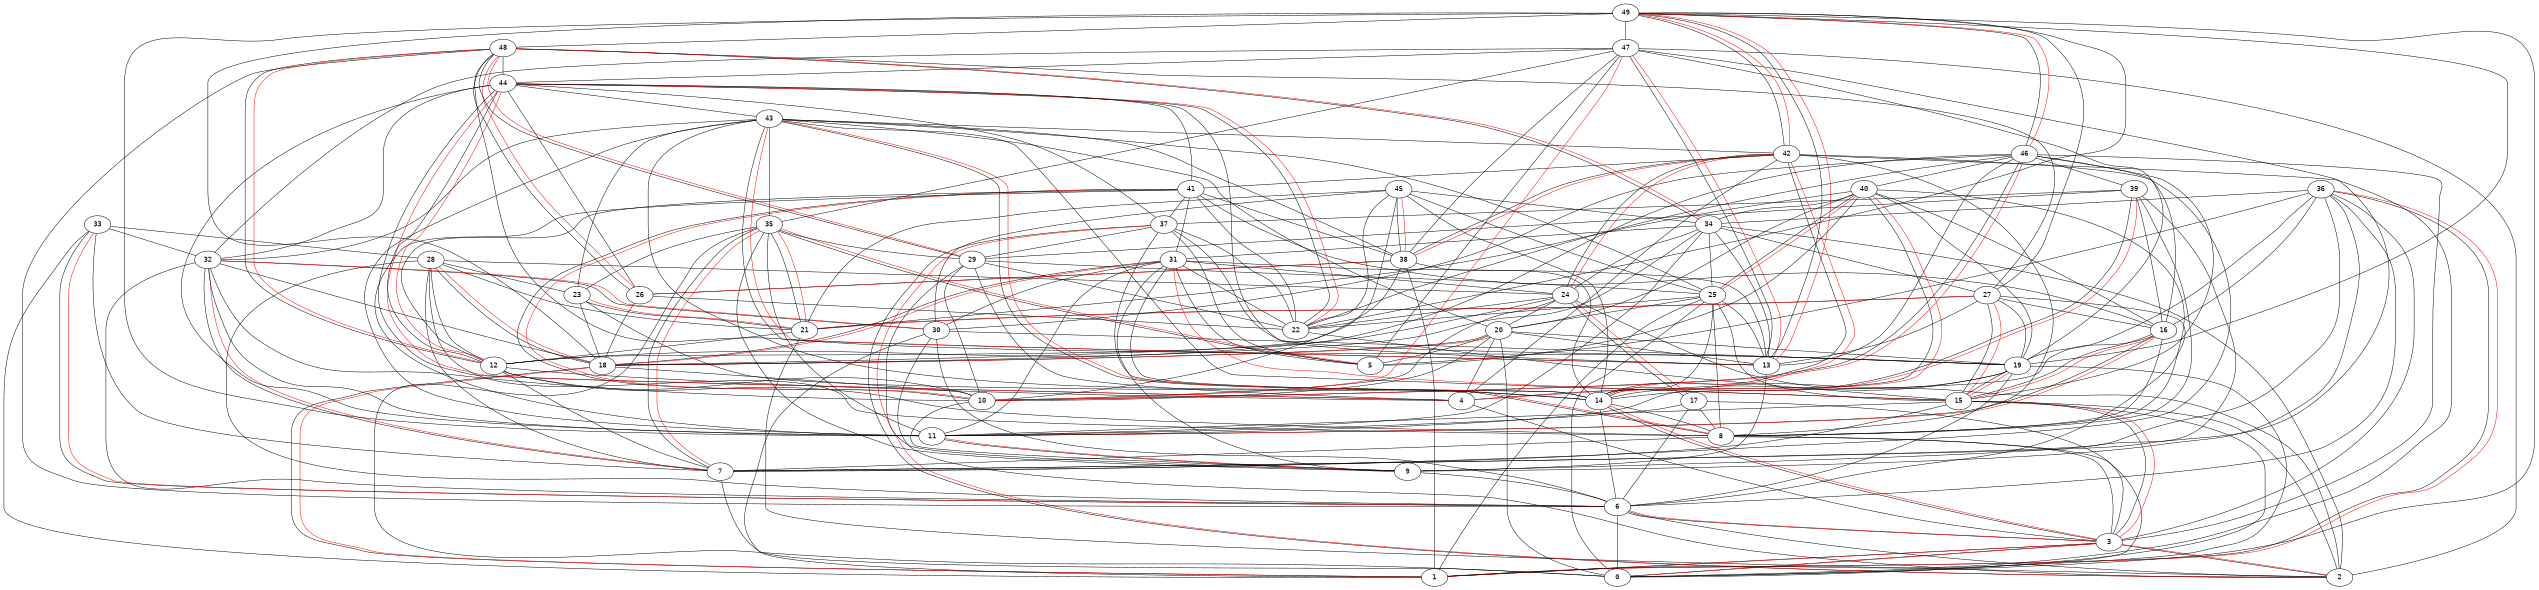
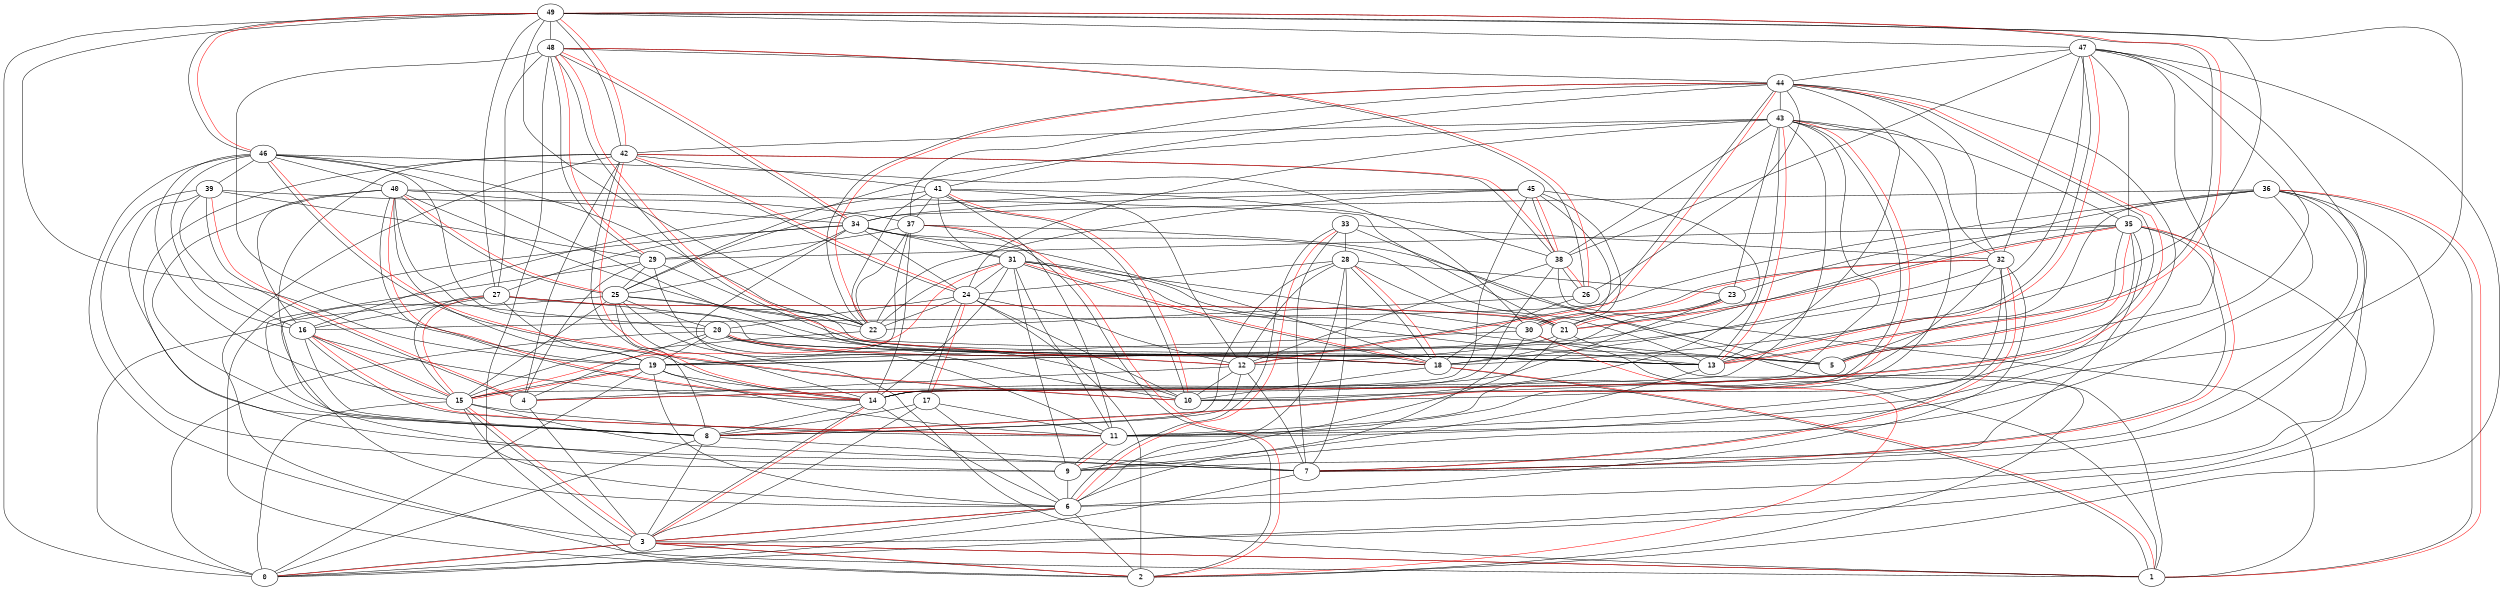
(1153, 168) -> (1353, 161)
(1388, 374) -> (1920, 372)
(1113, 460) -> (1339, 422)
(1559, 510) -> (1701, 523)
